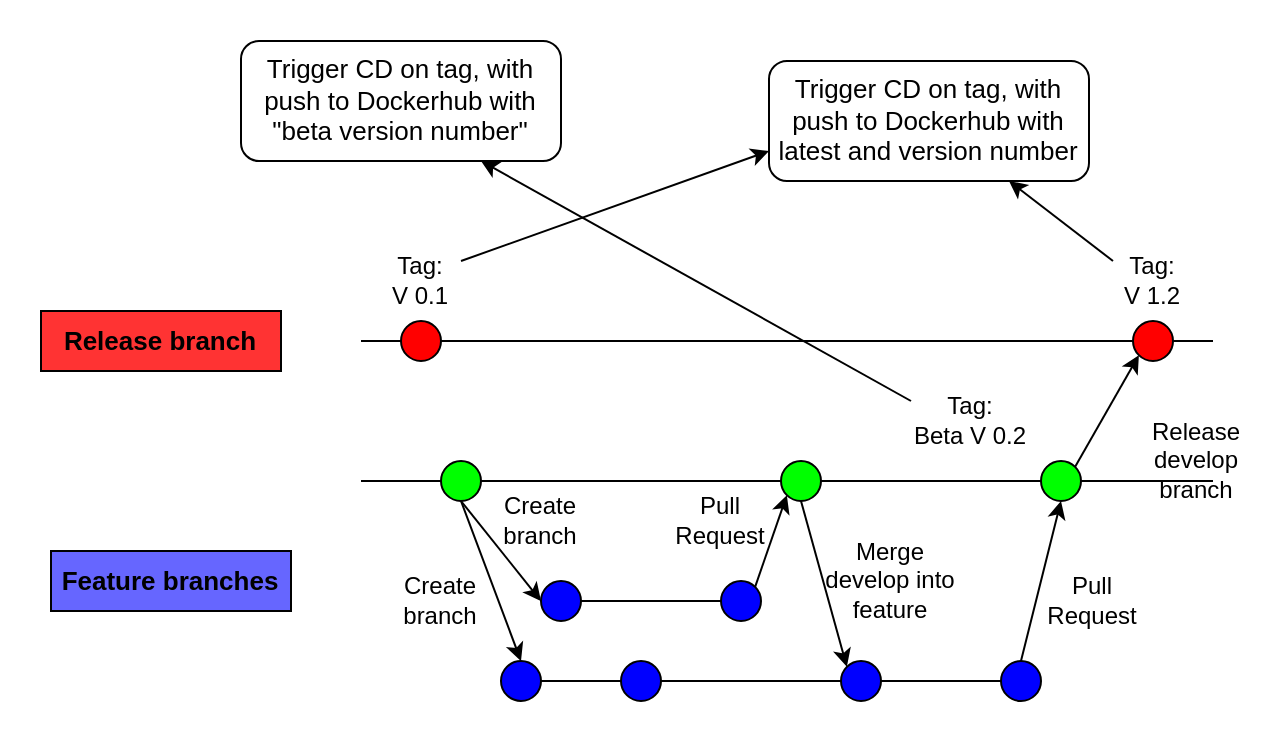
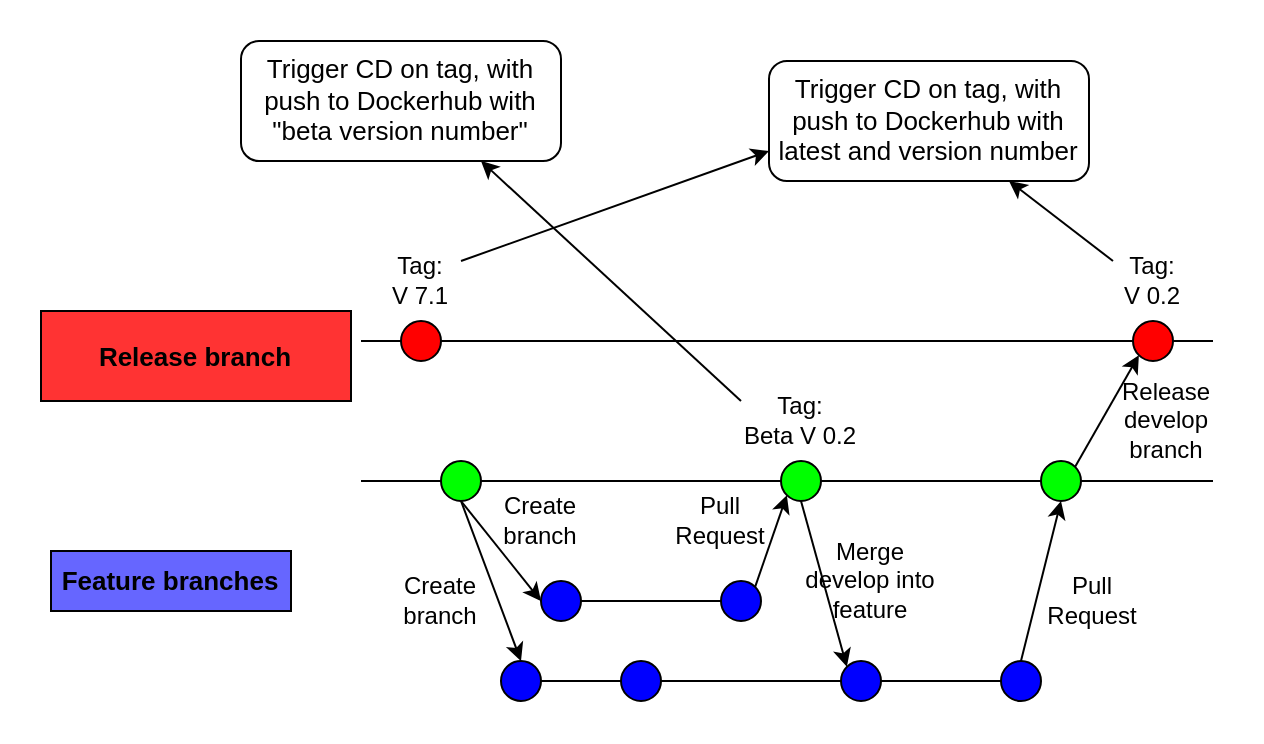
(421, 281) -> (421, 281)
(1153, 281) -> (1153, 281)
(161, 341) -> (196, 356)
(971, 421) -> (801, 421)
(1197, 461) -> (1167, 421)
(891, 581) -> (871, 581)
